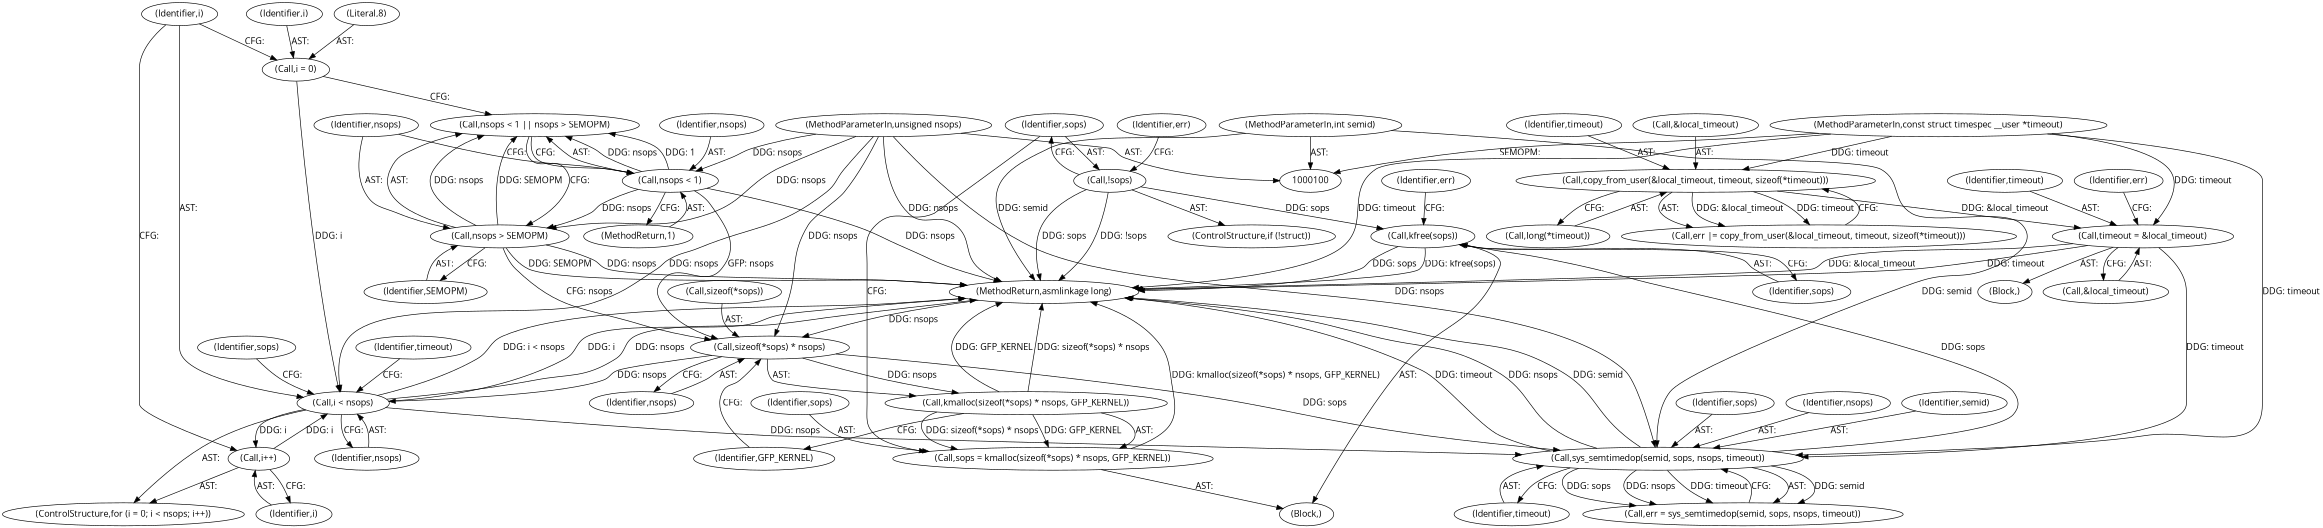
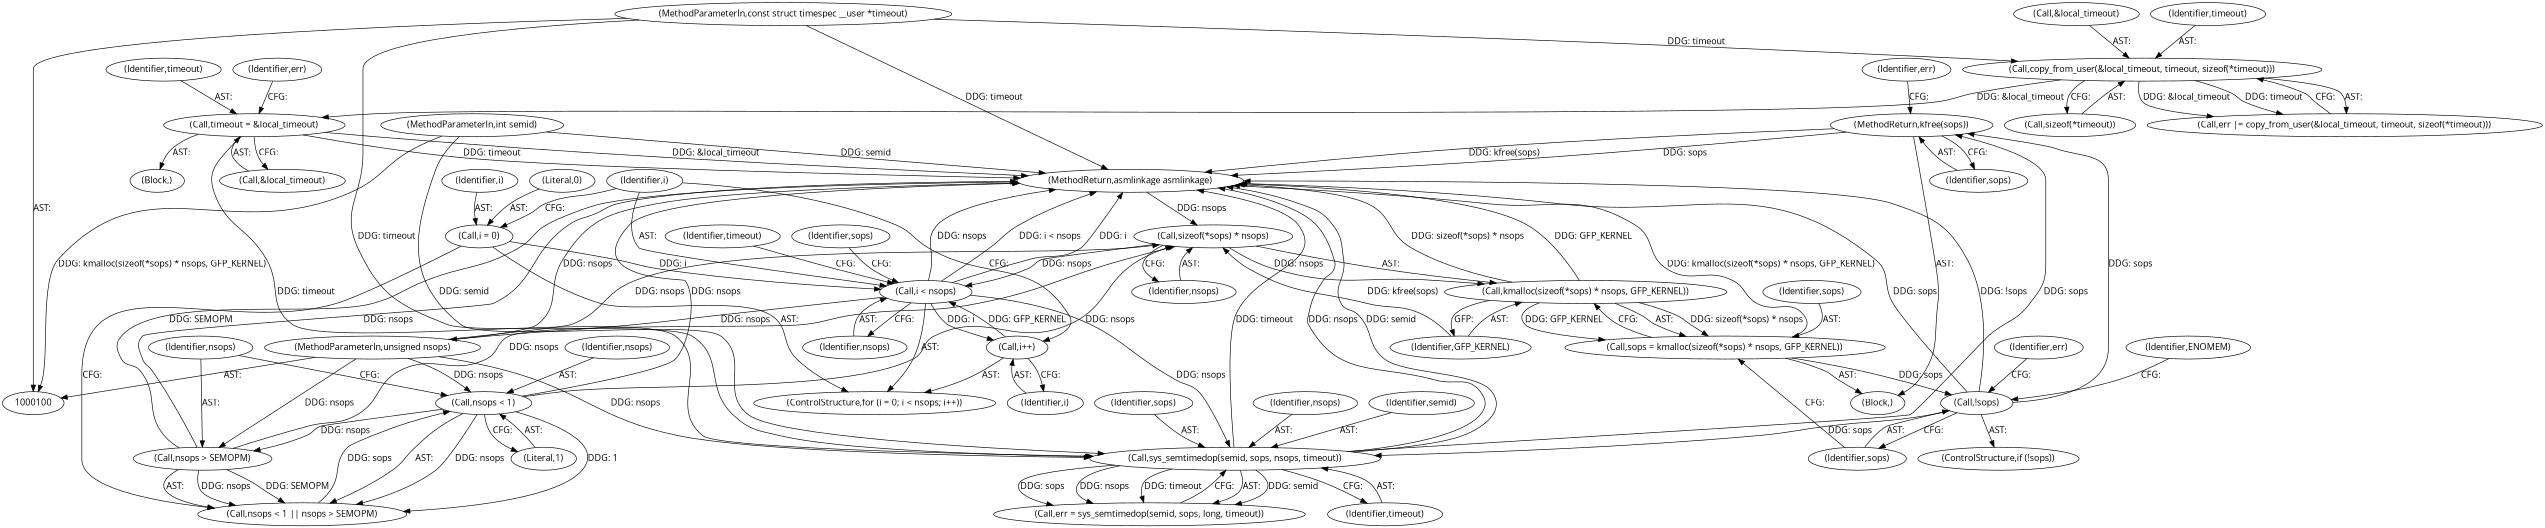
(367, 14) -> (562, 181)
(2140, 152) -> none
(547, 153) -> (370, 459)
(1321, 153) -> (162, 264)
(1521, 153) -> (44, 209)
(568, 173) -> none
(638, 236) -> (544, 459)
(1252, 236) -> (1999, 459)
(1423, 236) -> (1912, 125)
(1548, 236) -> (2070, 125)
(751, 264) -> (1110, 320)
(426, 292) -> none
(589, 292) -> (534, 348)
(725, 292) -> none
(1044, 292) -> (1130, 181)
(609, 297) -> (671, 321)
none -> (679, 306)
none -> (1489, 316)
none -> (1623, 327)
none -> (2188, 348)
none -> (1869, 373)
(1196, 395) -> (1666, 443)
(734, 403) -> (1403, 292)
(320, 431) -> (1027, 320)
(908, 431) -> (1465, 320)
(1743, 514) -> (1149, 514)
